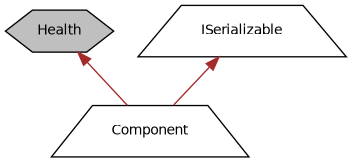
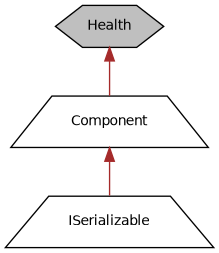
(192, 86) -> (110, 179)
